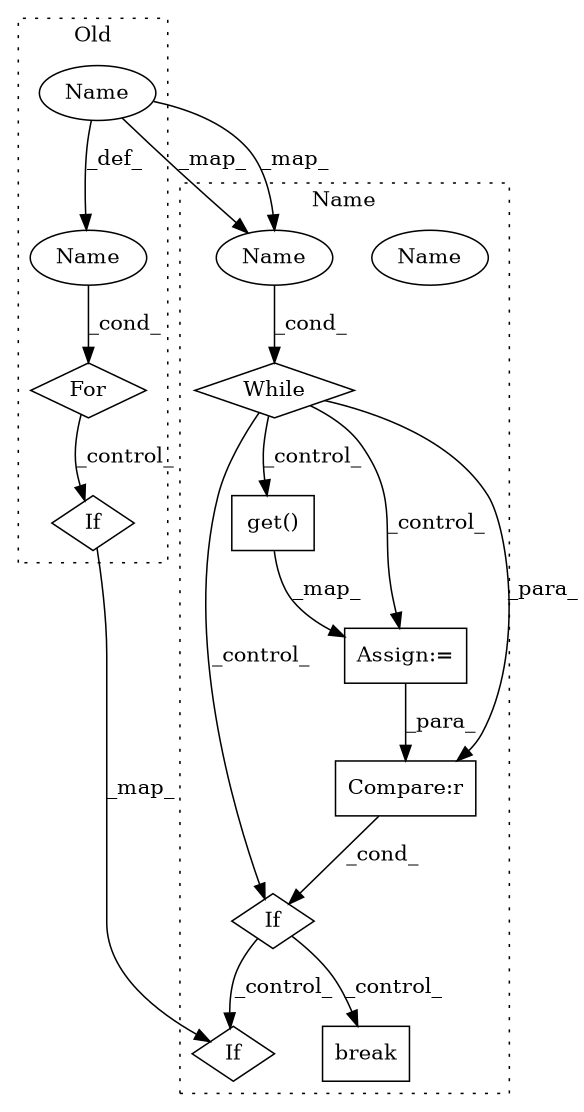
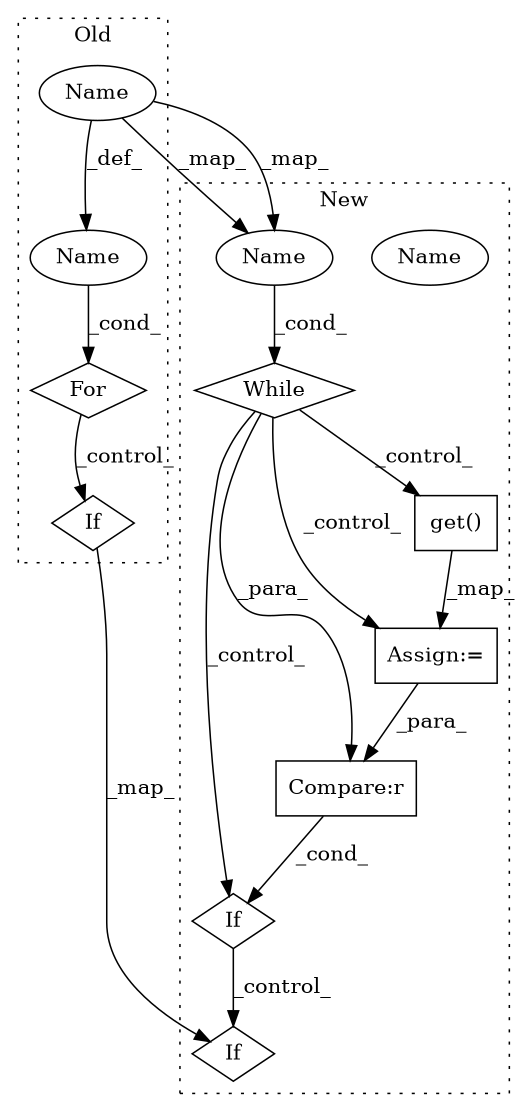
(345, 201) -> (345, 201)
(366, 1054) -> none
